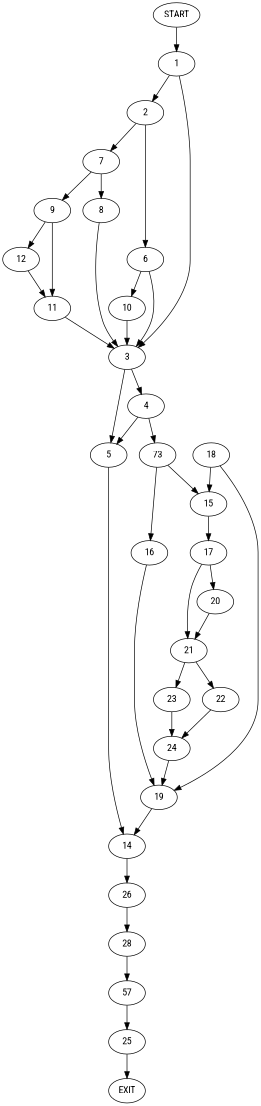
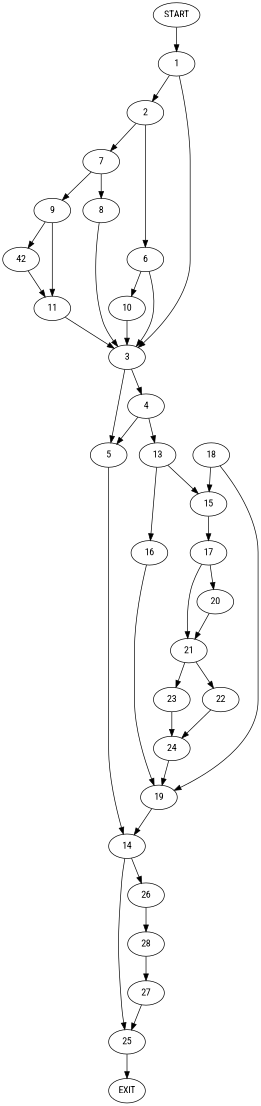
(21, 259) -> (21, 259)
(158, 455) -> (158, 455)
none -> (119, 941)
(127, 993) -> (146, 993)
